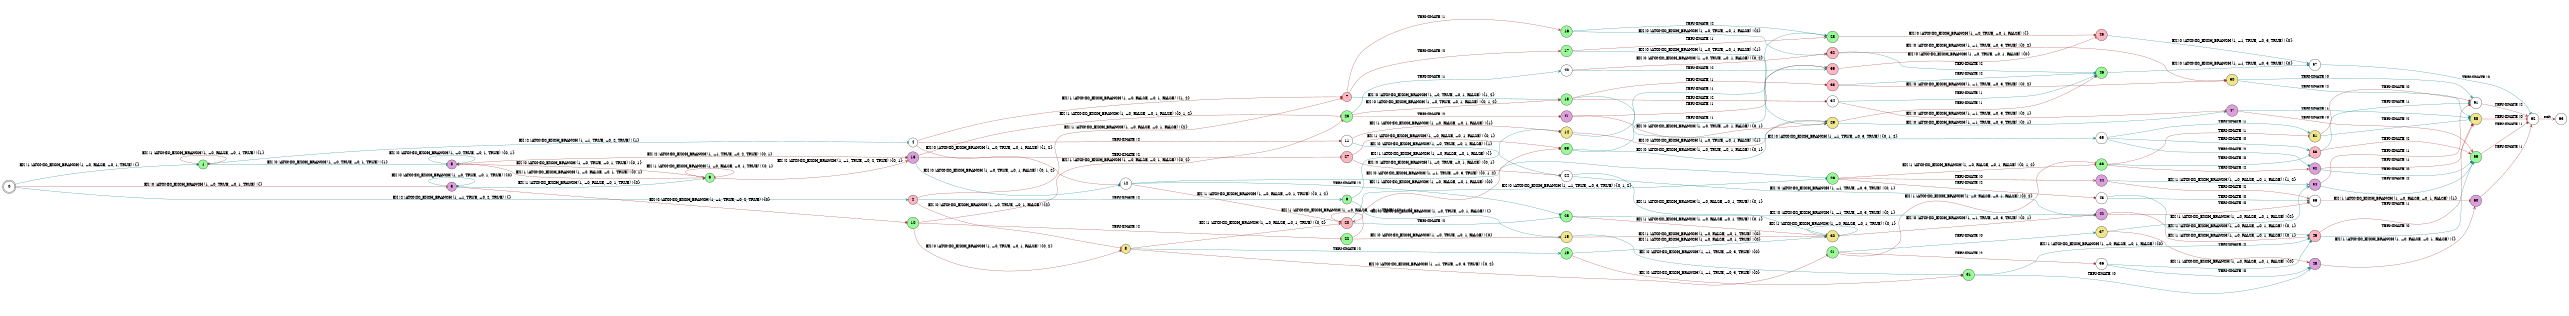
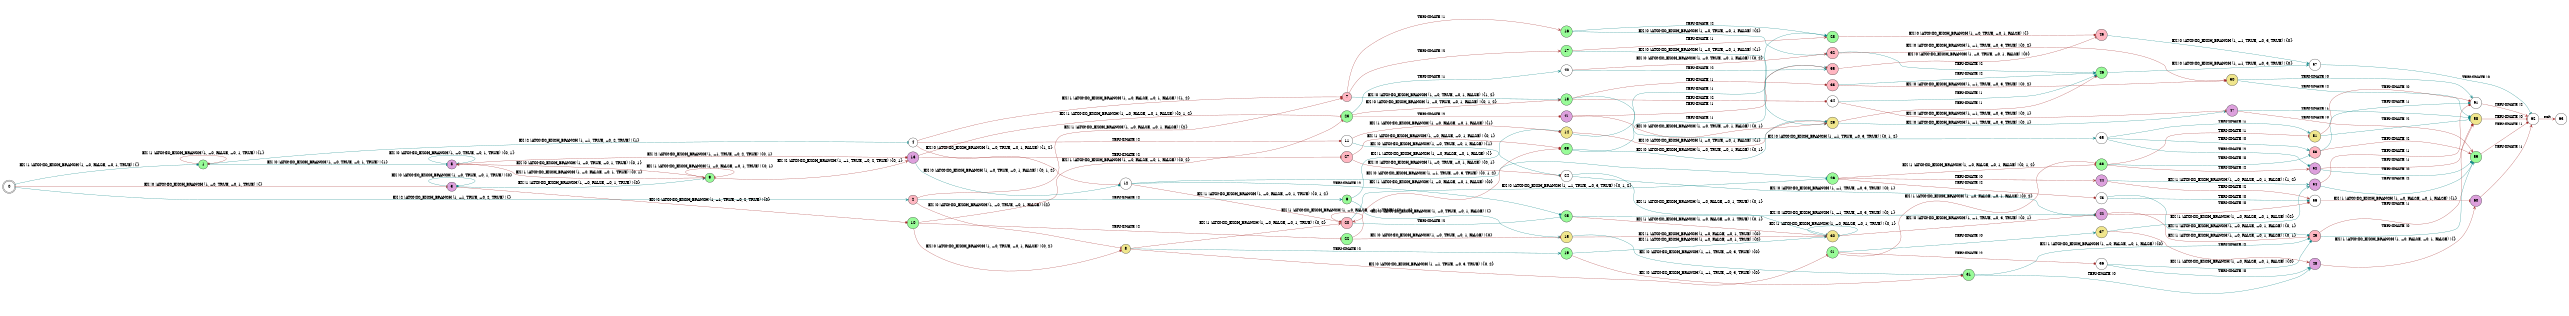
(2207, 69) -> (2207, 69)
(1964, 70) -> (1964, 70)
